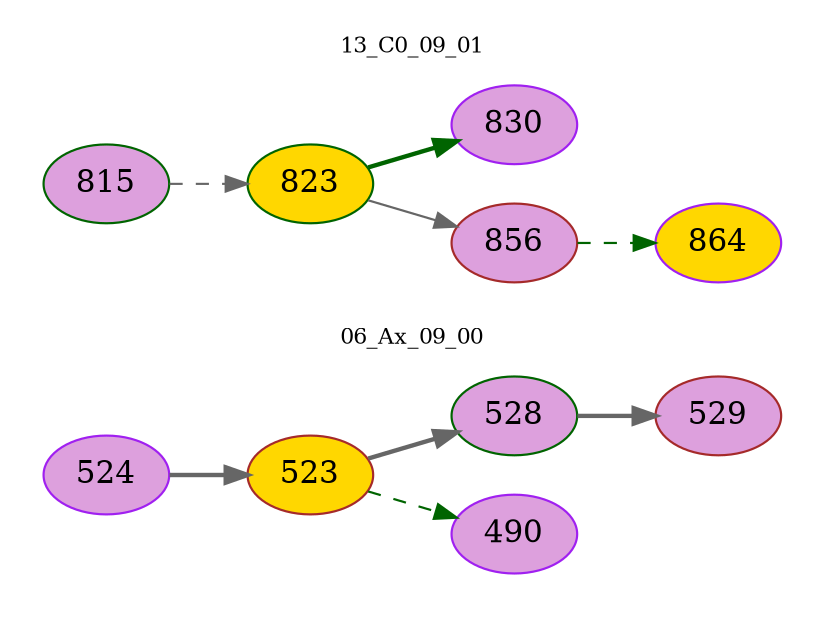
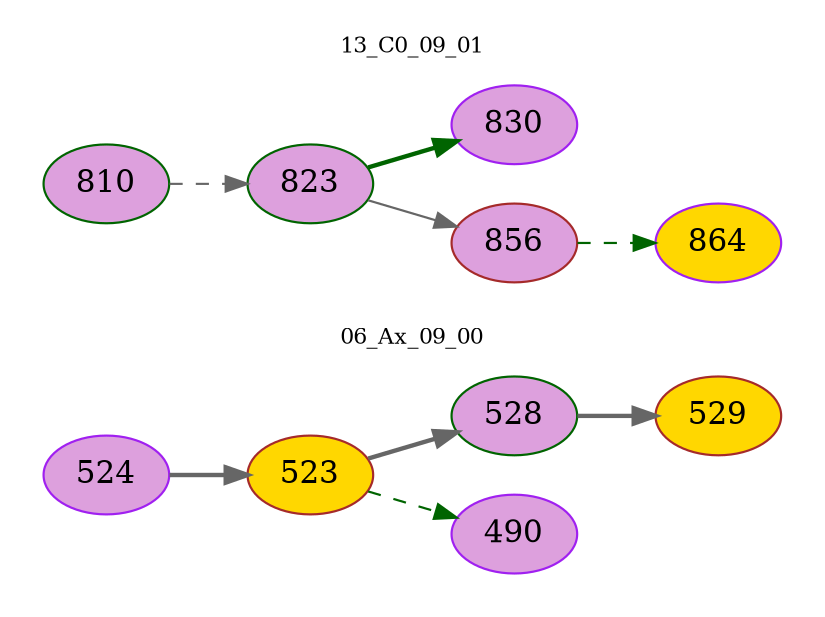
(106, 184) -> (106, 184)
(310, 184) -> (310, 184)
(718, 416) -> (718, 416)
